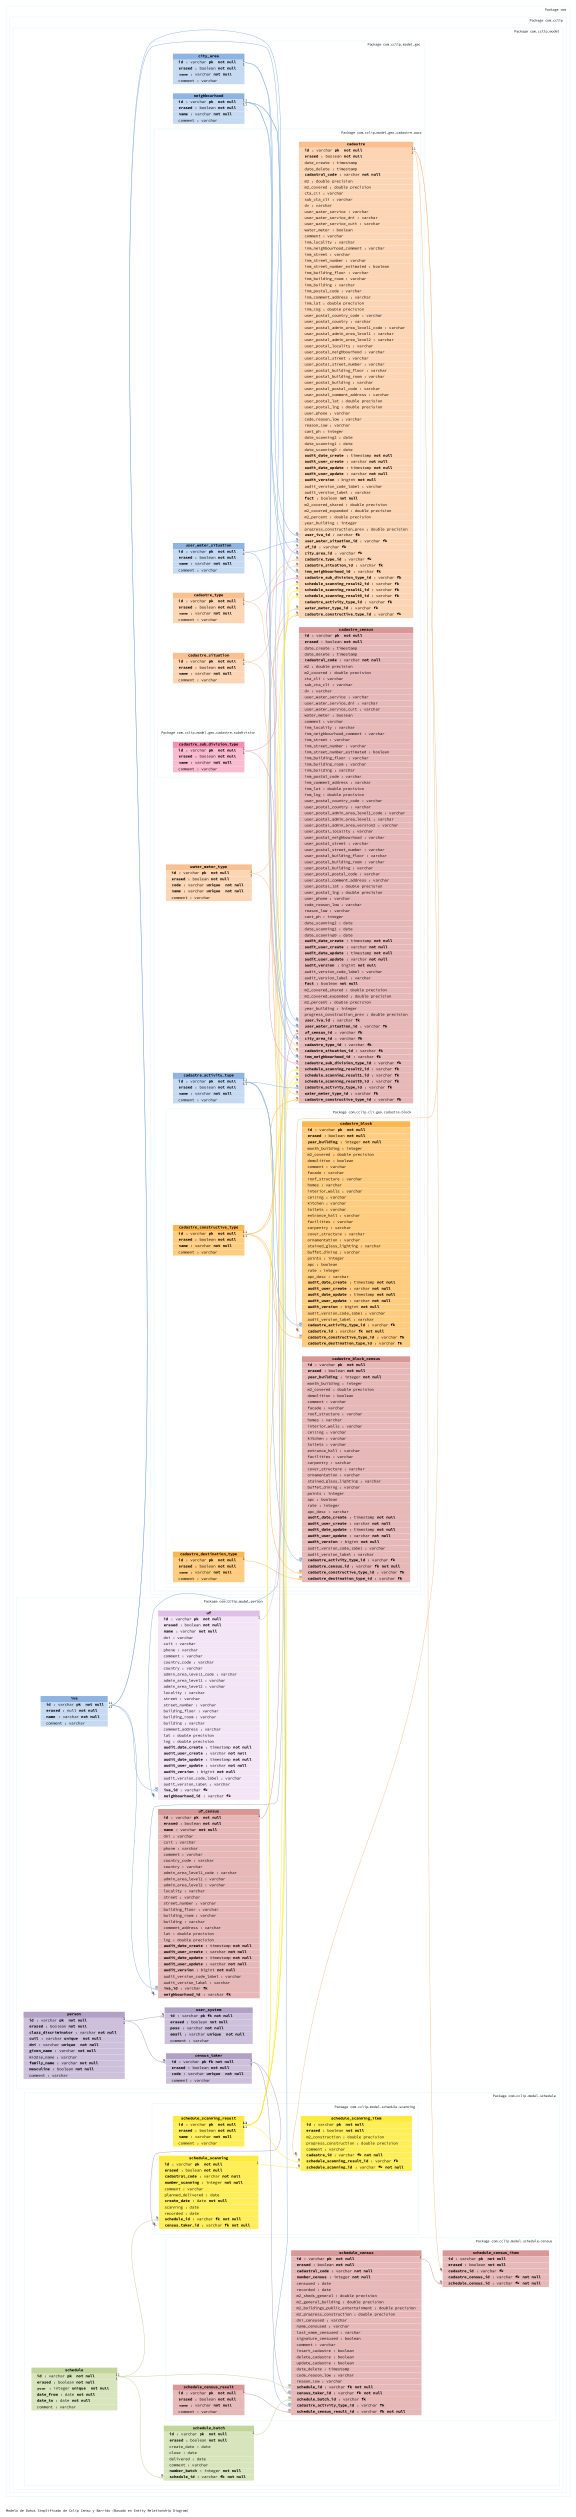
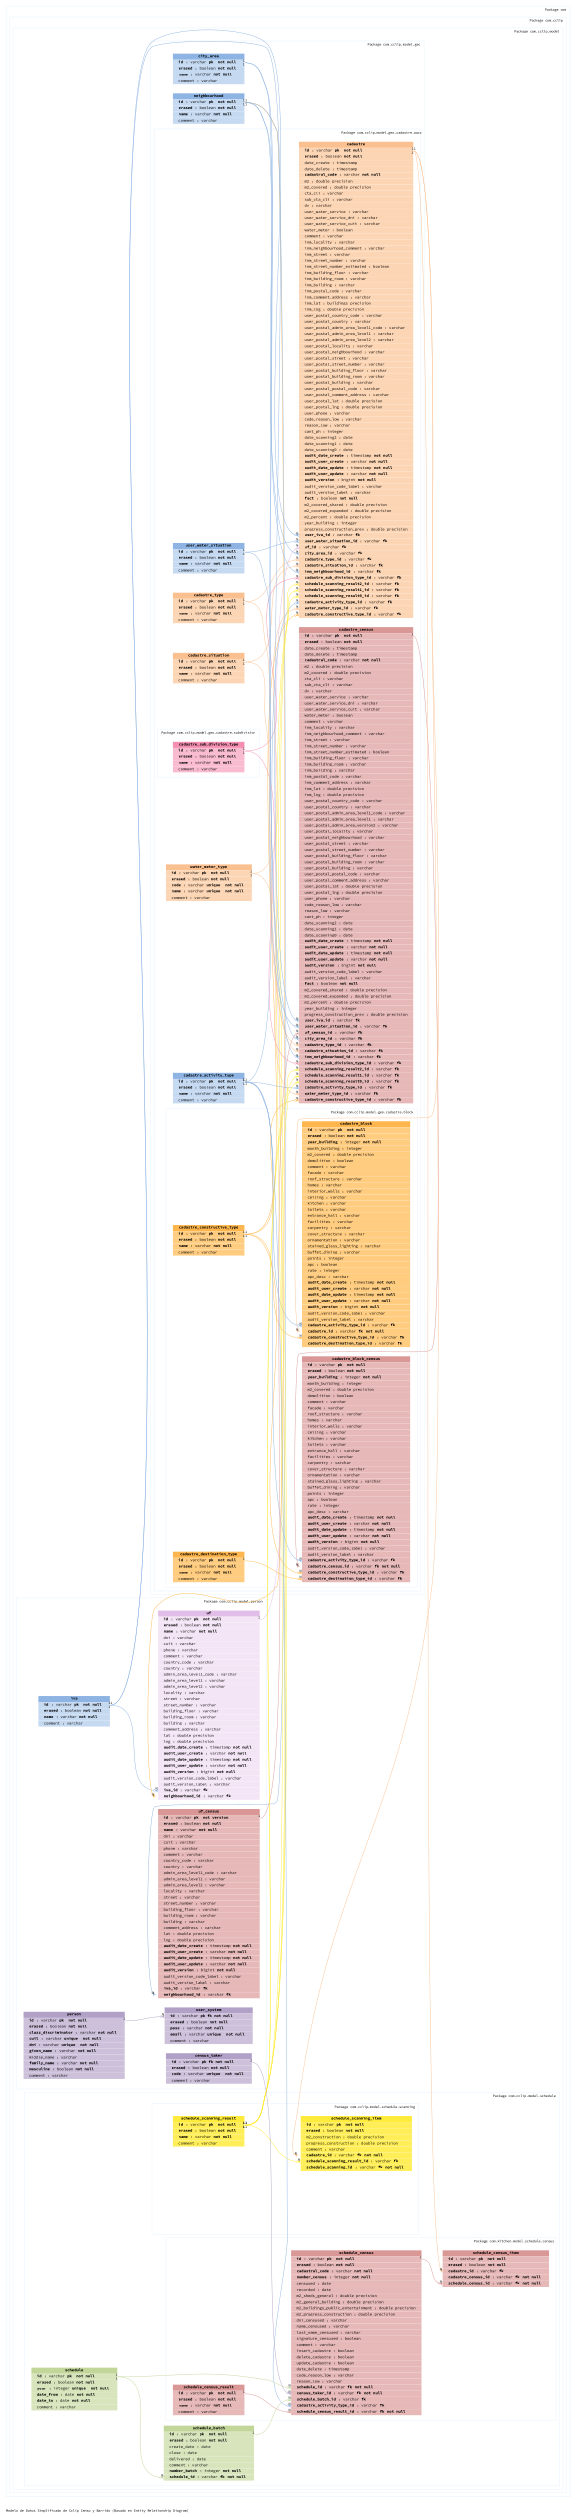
(334, 303) -> (338, 303)
none -> (272, 844)
(285, 994) -> (285, 994)
(372, 1112) -> (372, 1112)
none -> (435, 1322)
(70, 1711) -> (71, 1711)
(208, 1817) -> (211, 1817)
(134, 1845) -> none
(145, 2040) -> none
(209, 2192) -> none
(514, 2241) -> (514, 2241)
